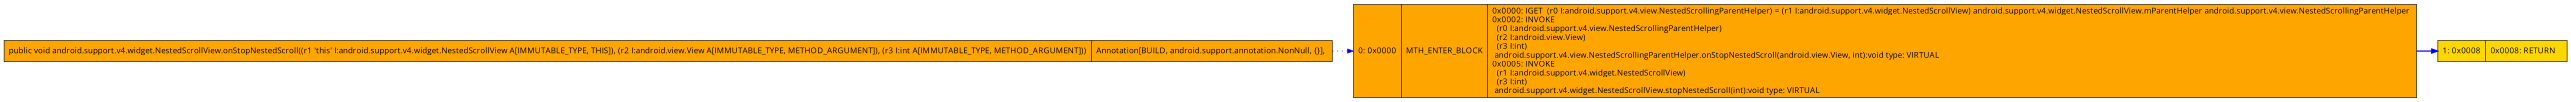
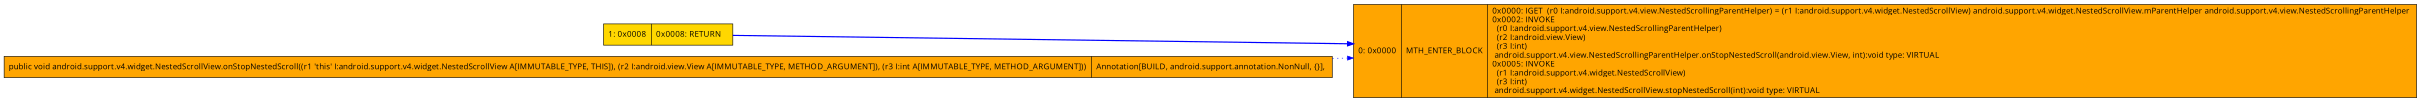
(2424, 51) -> (1040, 40)
